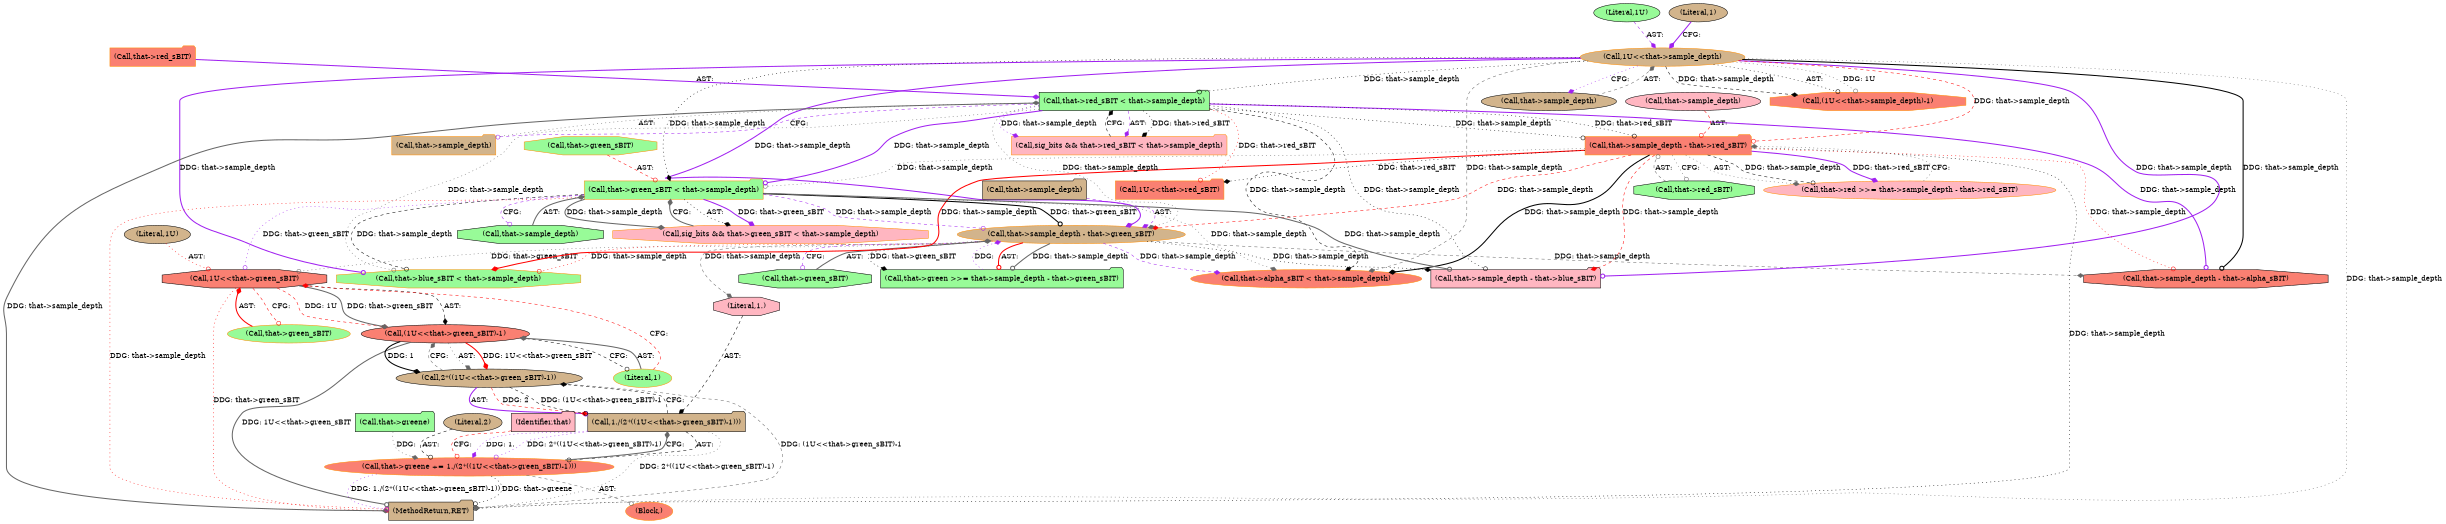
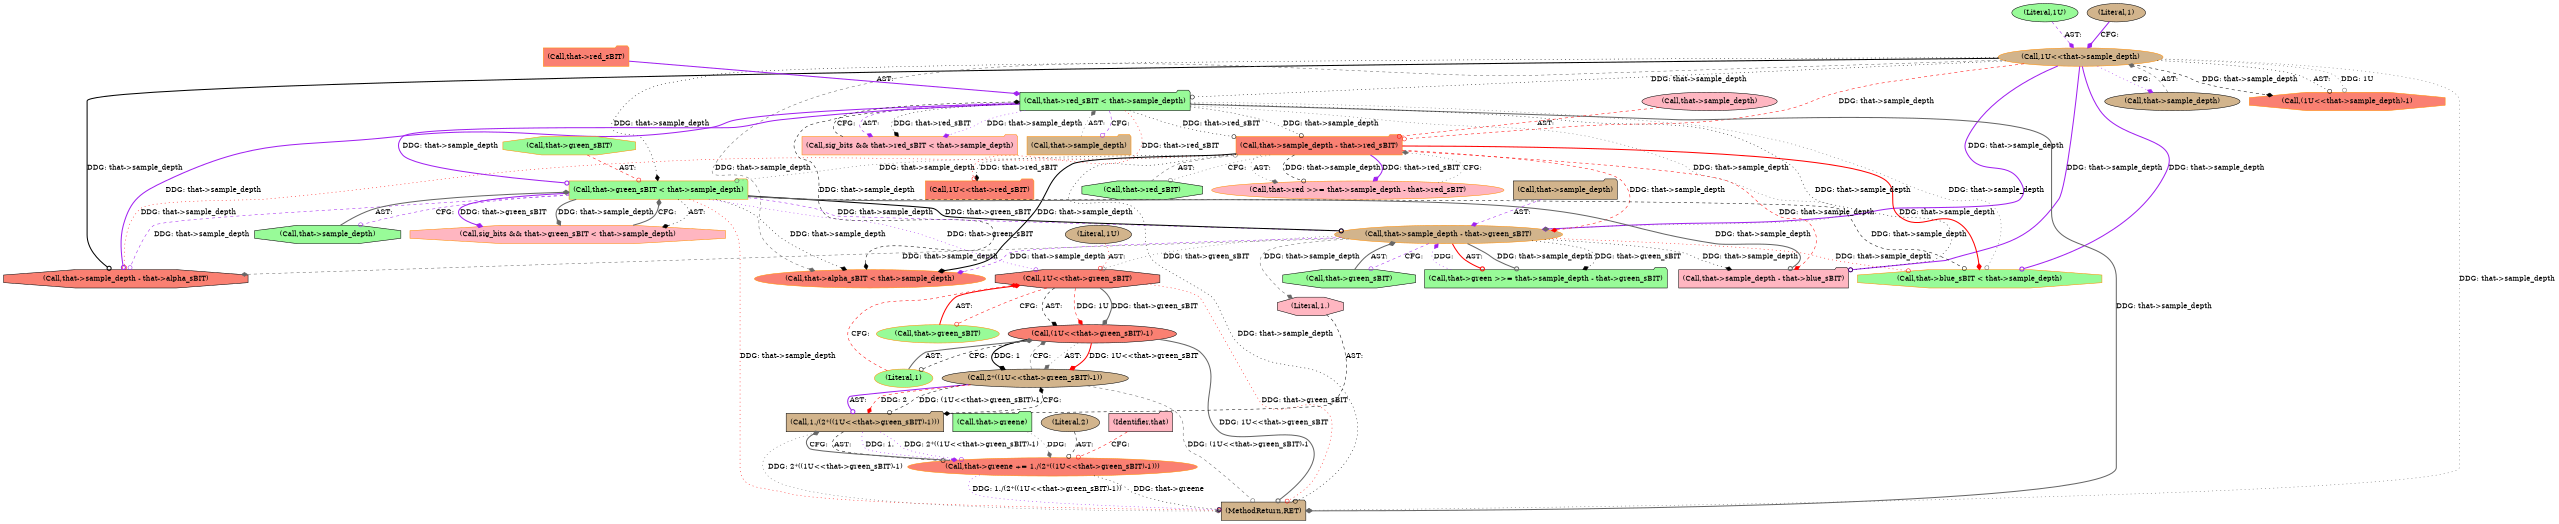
(1024, 203) -> (777, 235)
none -> (338, 210)
(649, 511) -> none
